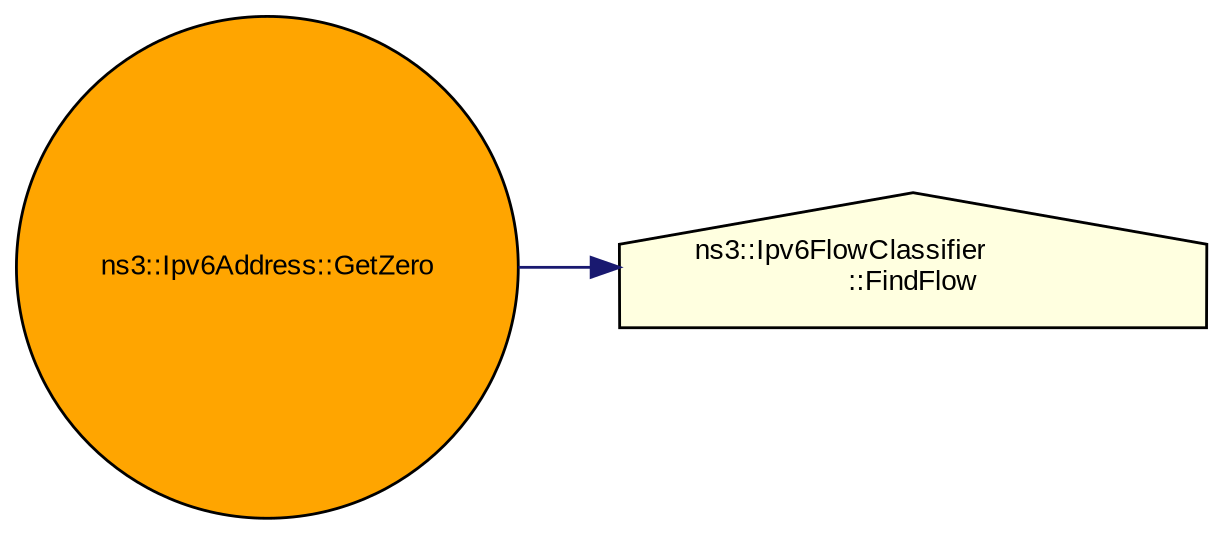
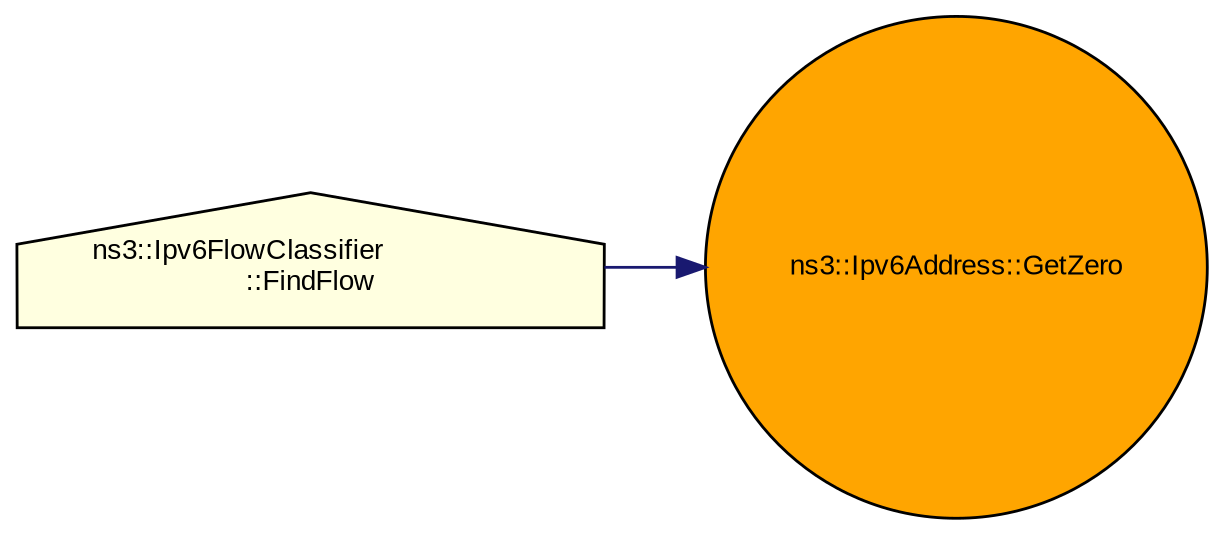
(555, 267) -> (640, 267)
